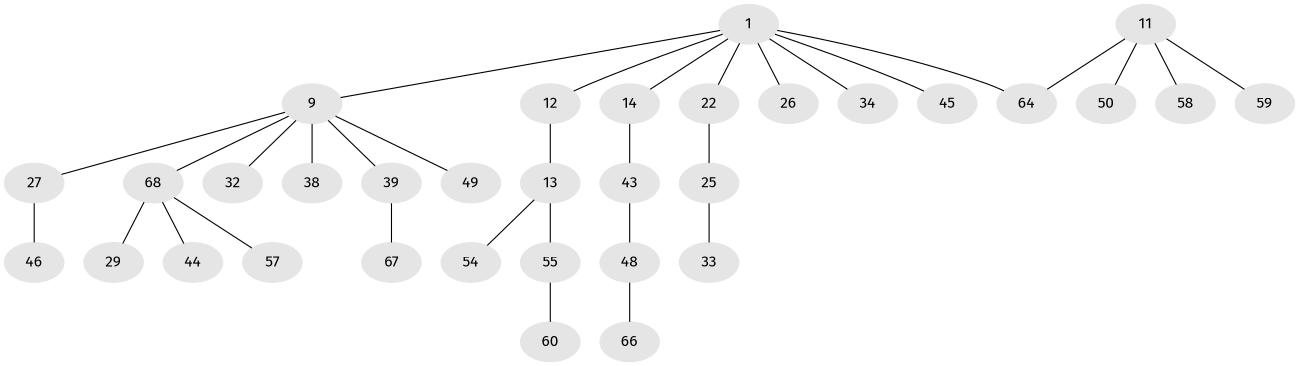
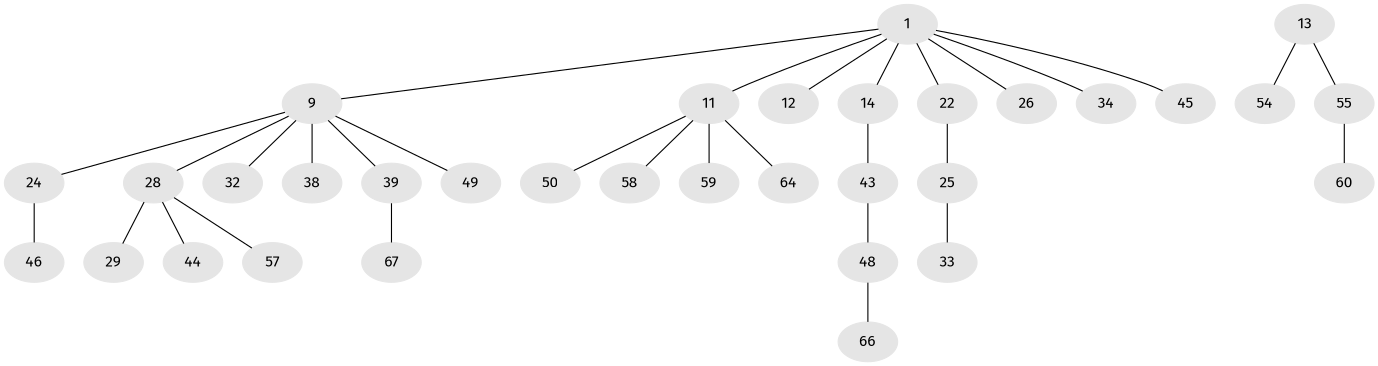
(892, 56) -> (806, 61)
(550, 143) -> none
(34, 183) -> (34, 183)
(153, 183) -> (153, 183)
